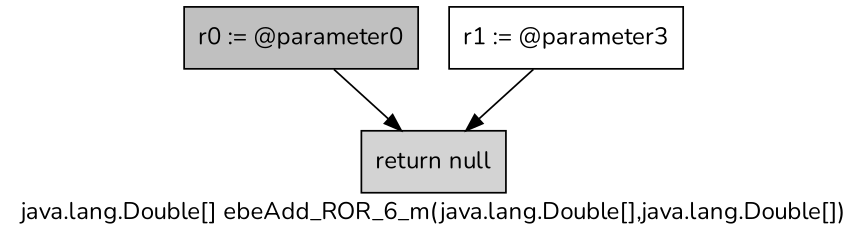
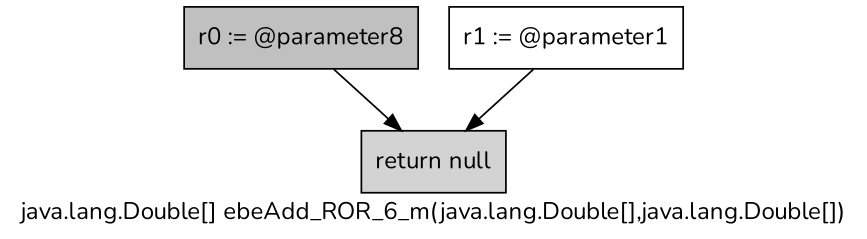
(301, 38) -> (301, 38)
(566, 38) -> (566, 38)
